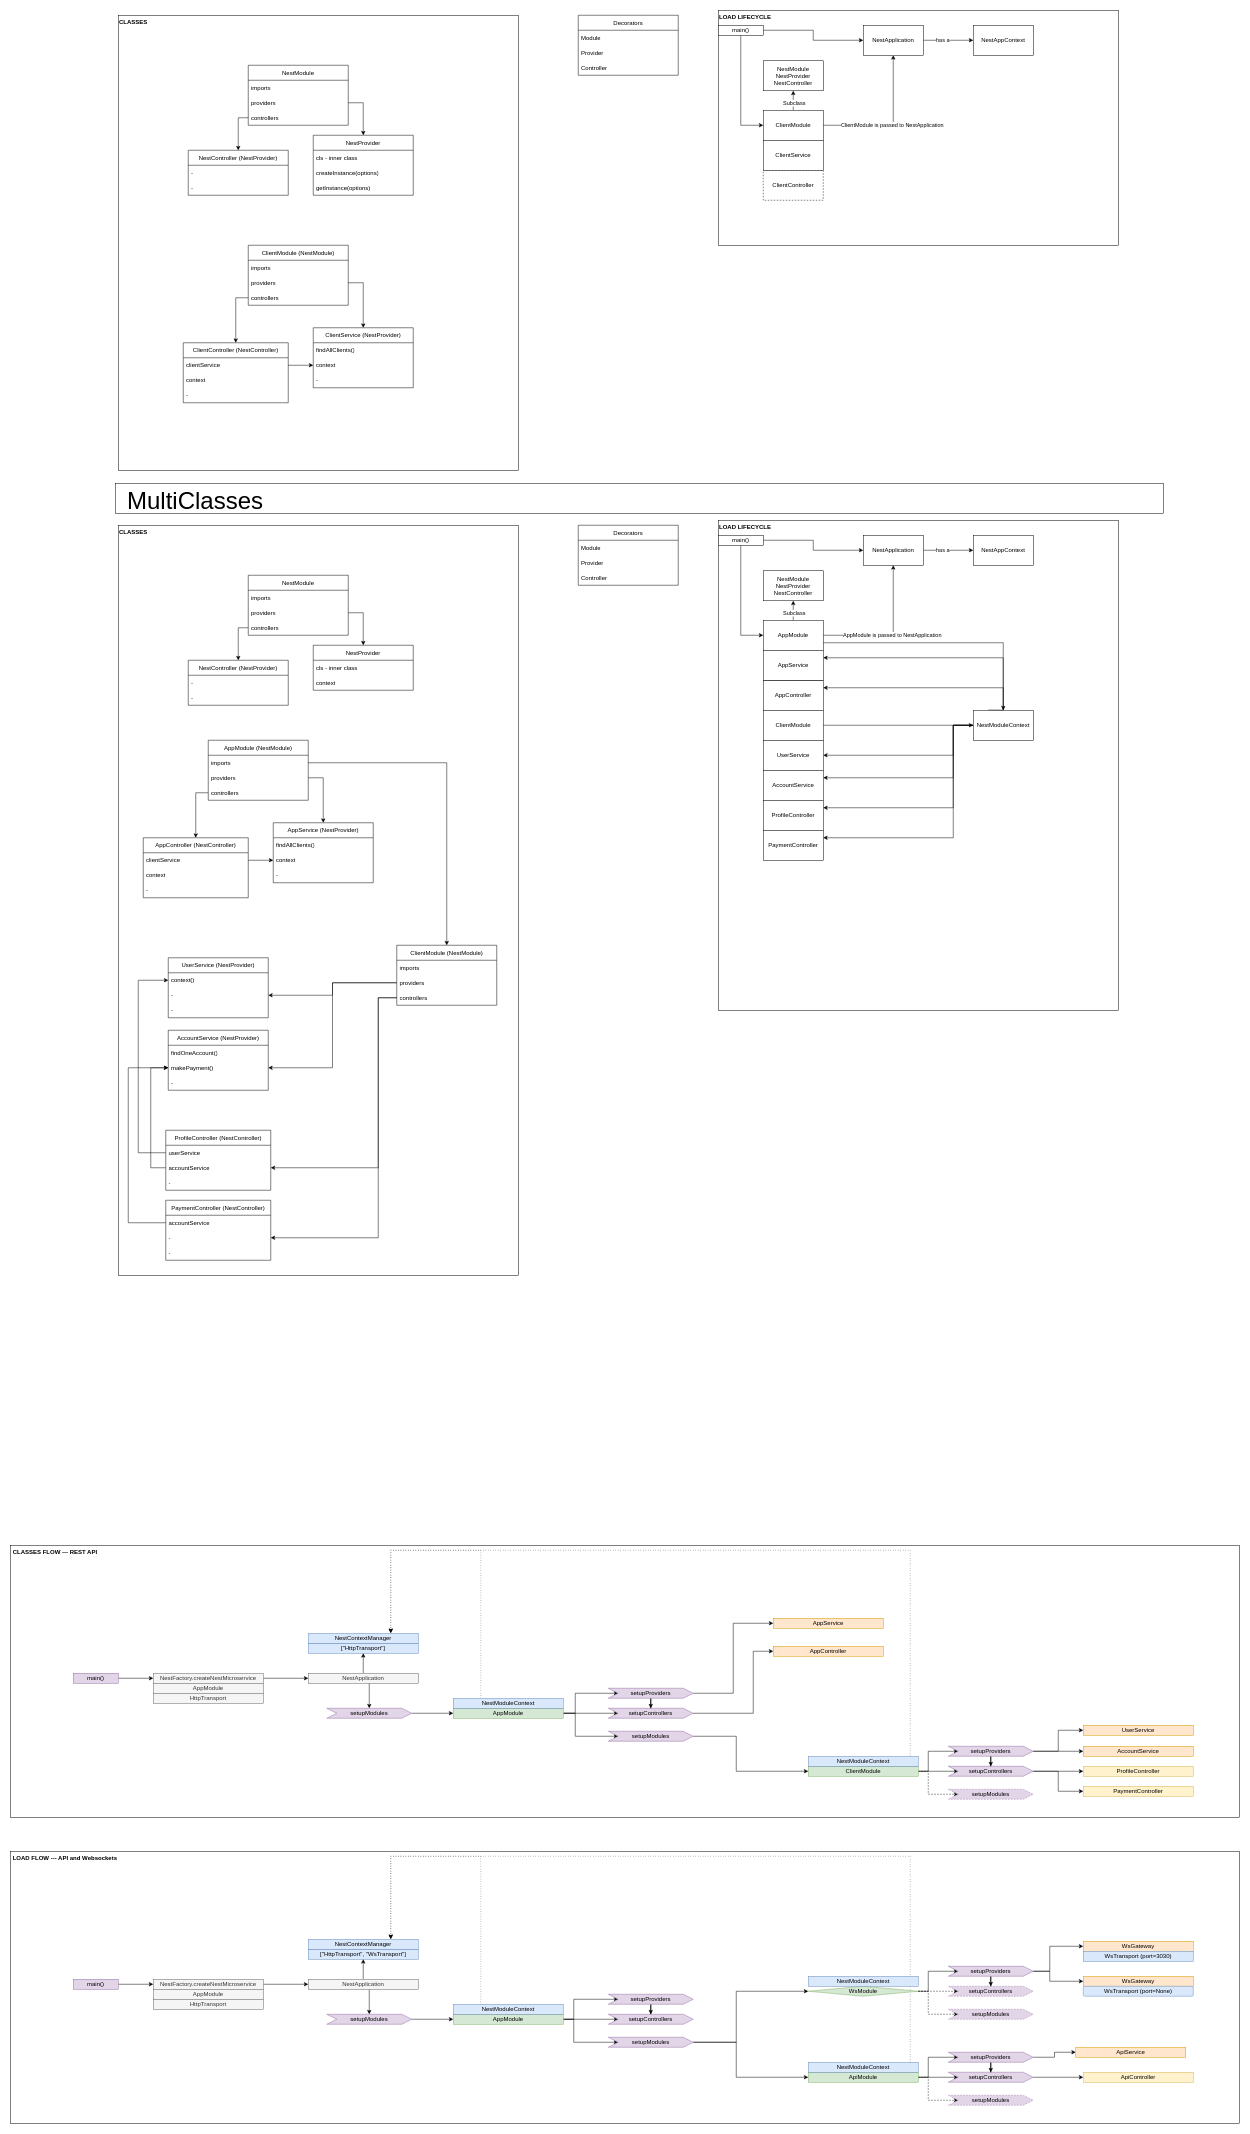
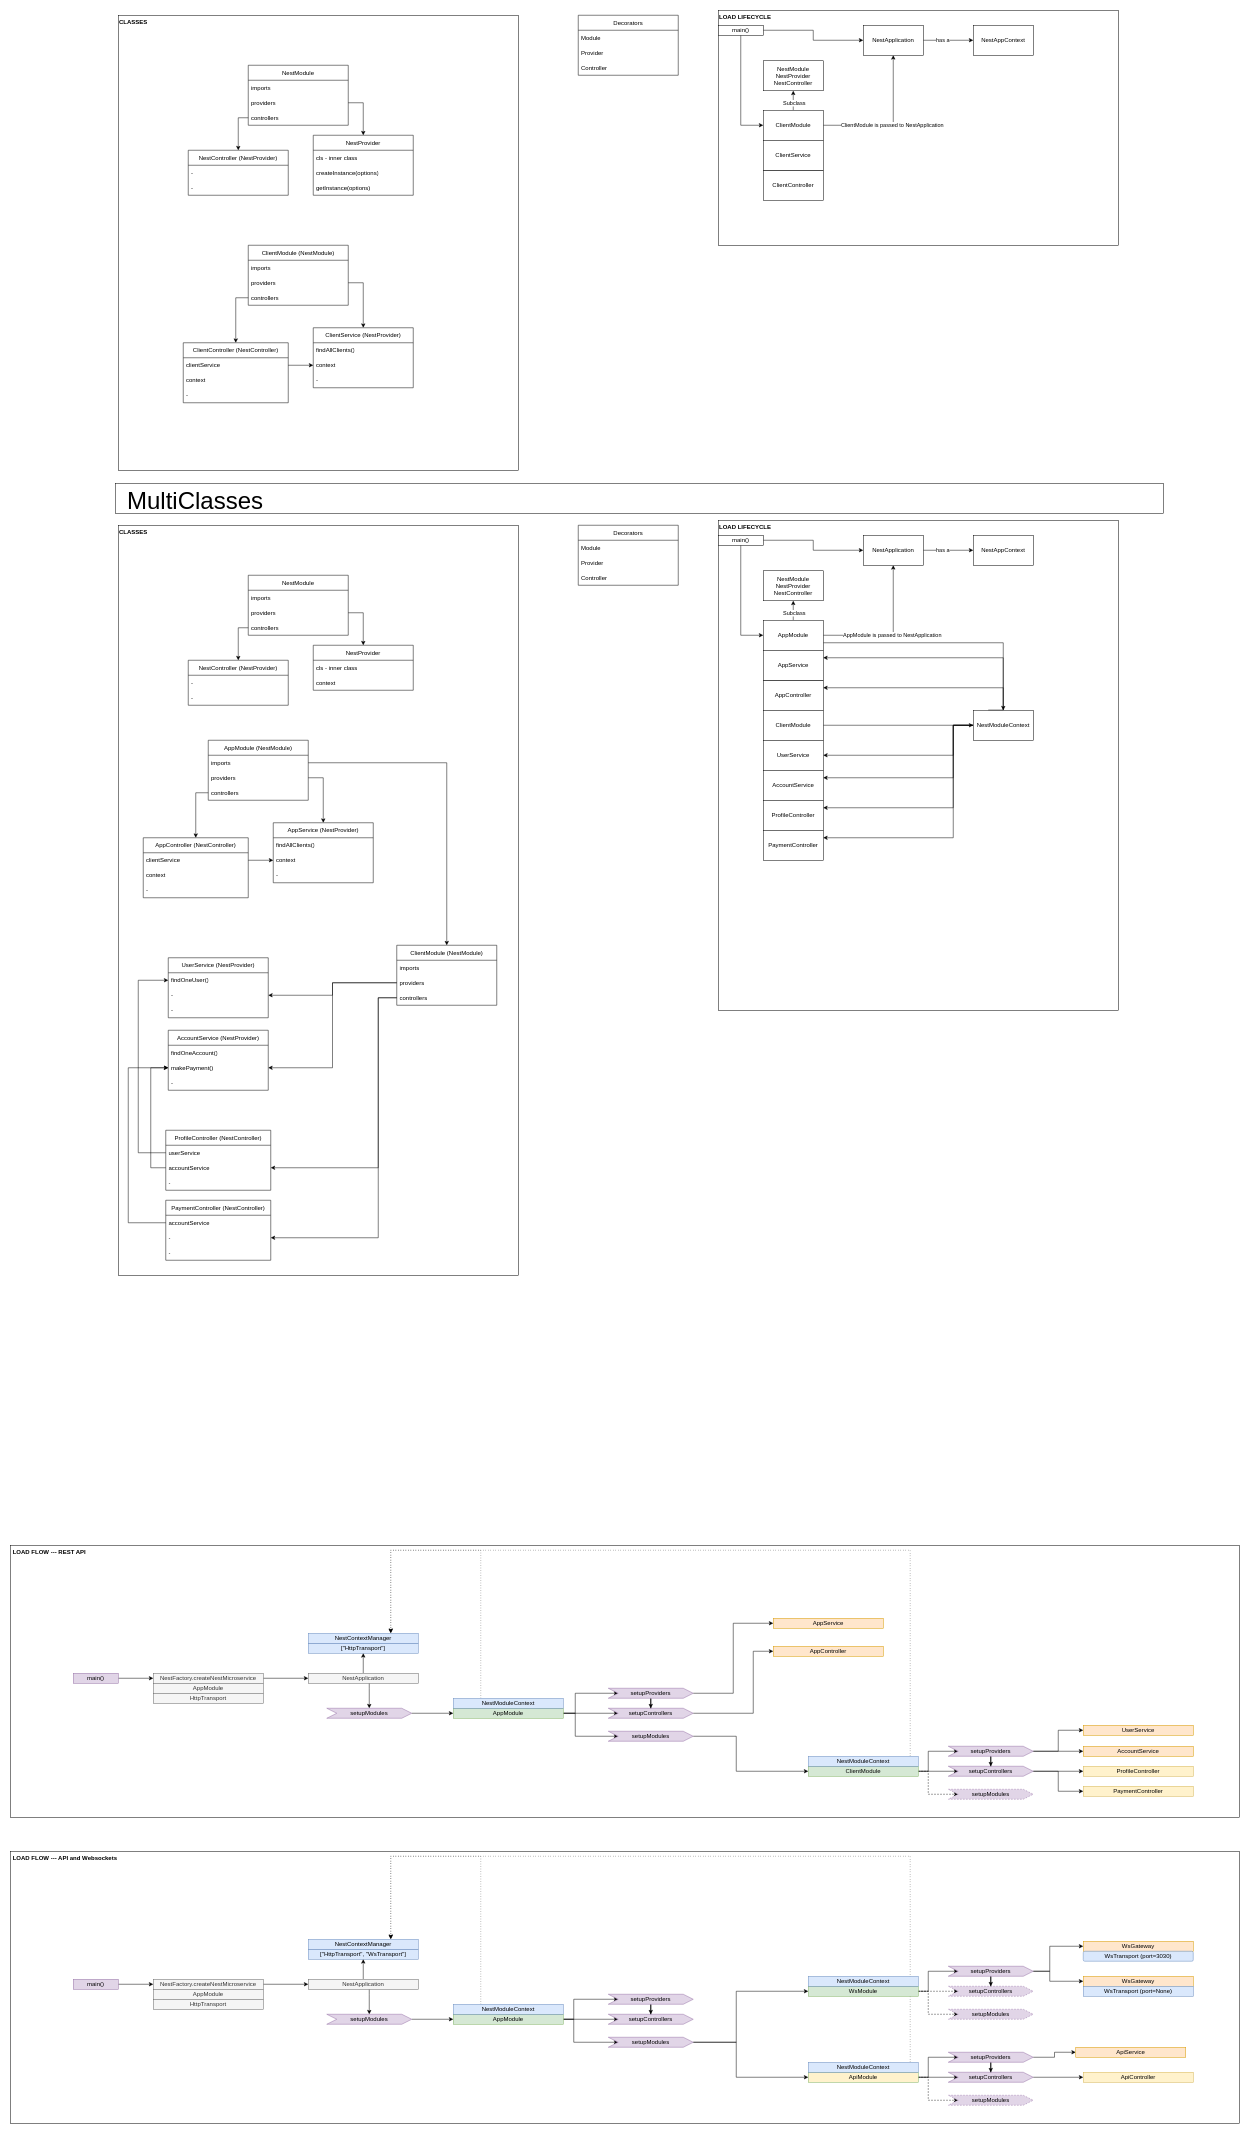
(793, 185) -> (793, 185)
(186, 980) -> (192, 980)
(50, 1552) -> (45, 1552)
(1138, 1956) -> (1138, 1956)
(863, 1991) -> (863, 1991)
(1138, 1991) -> (1138, 1991)
(863, 2077) -> (863, 2077)
